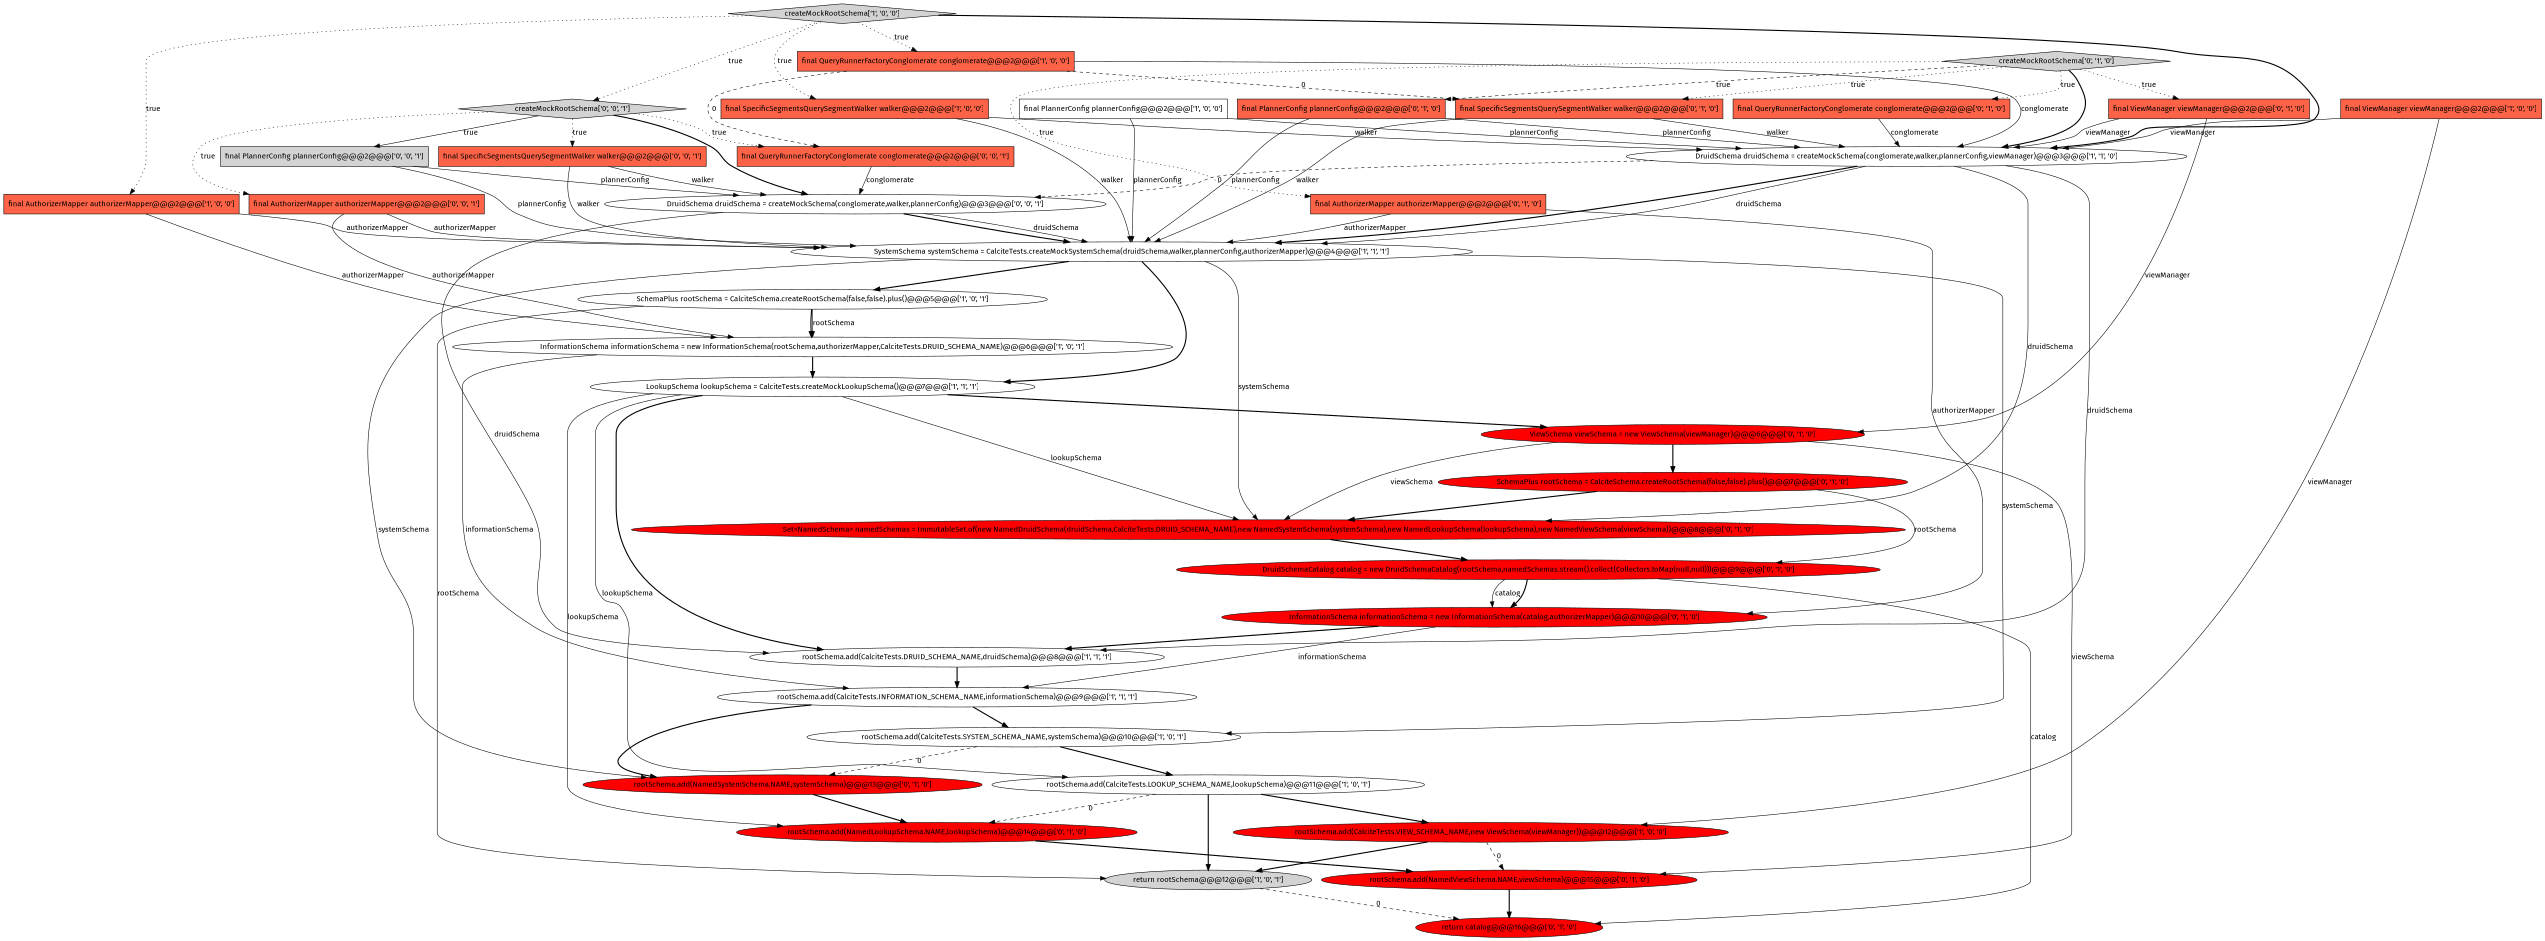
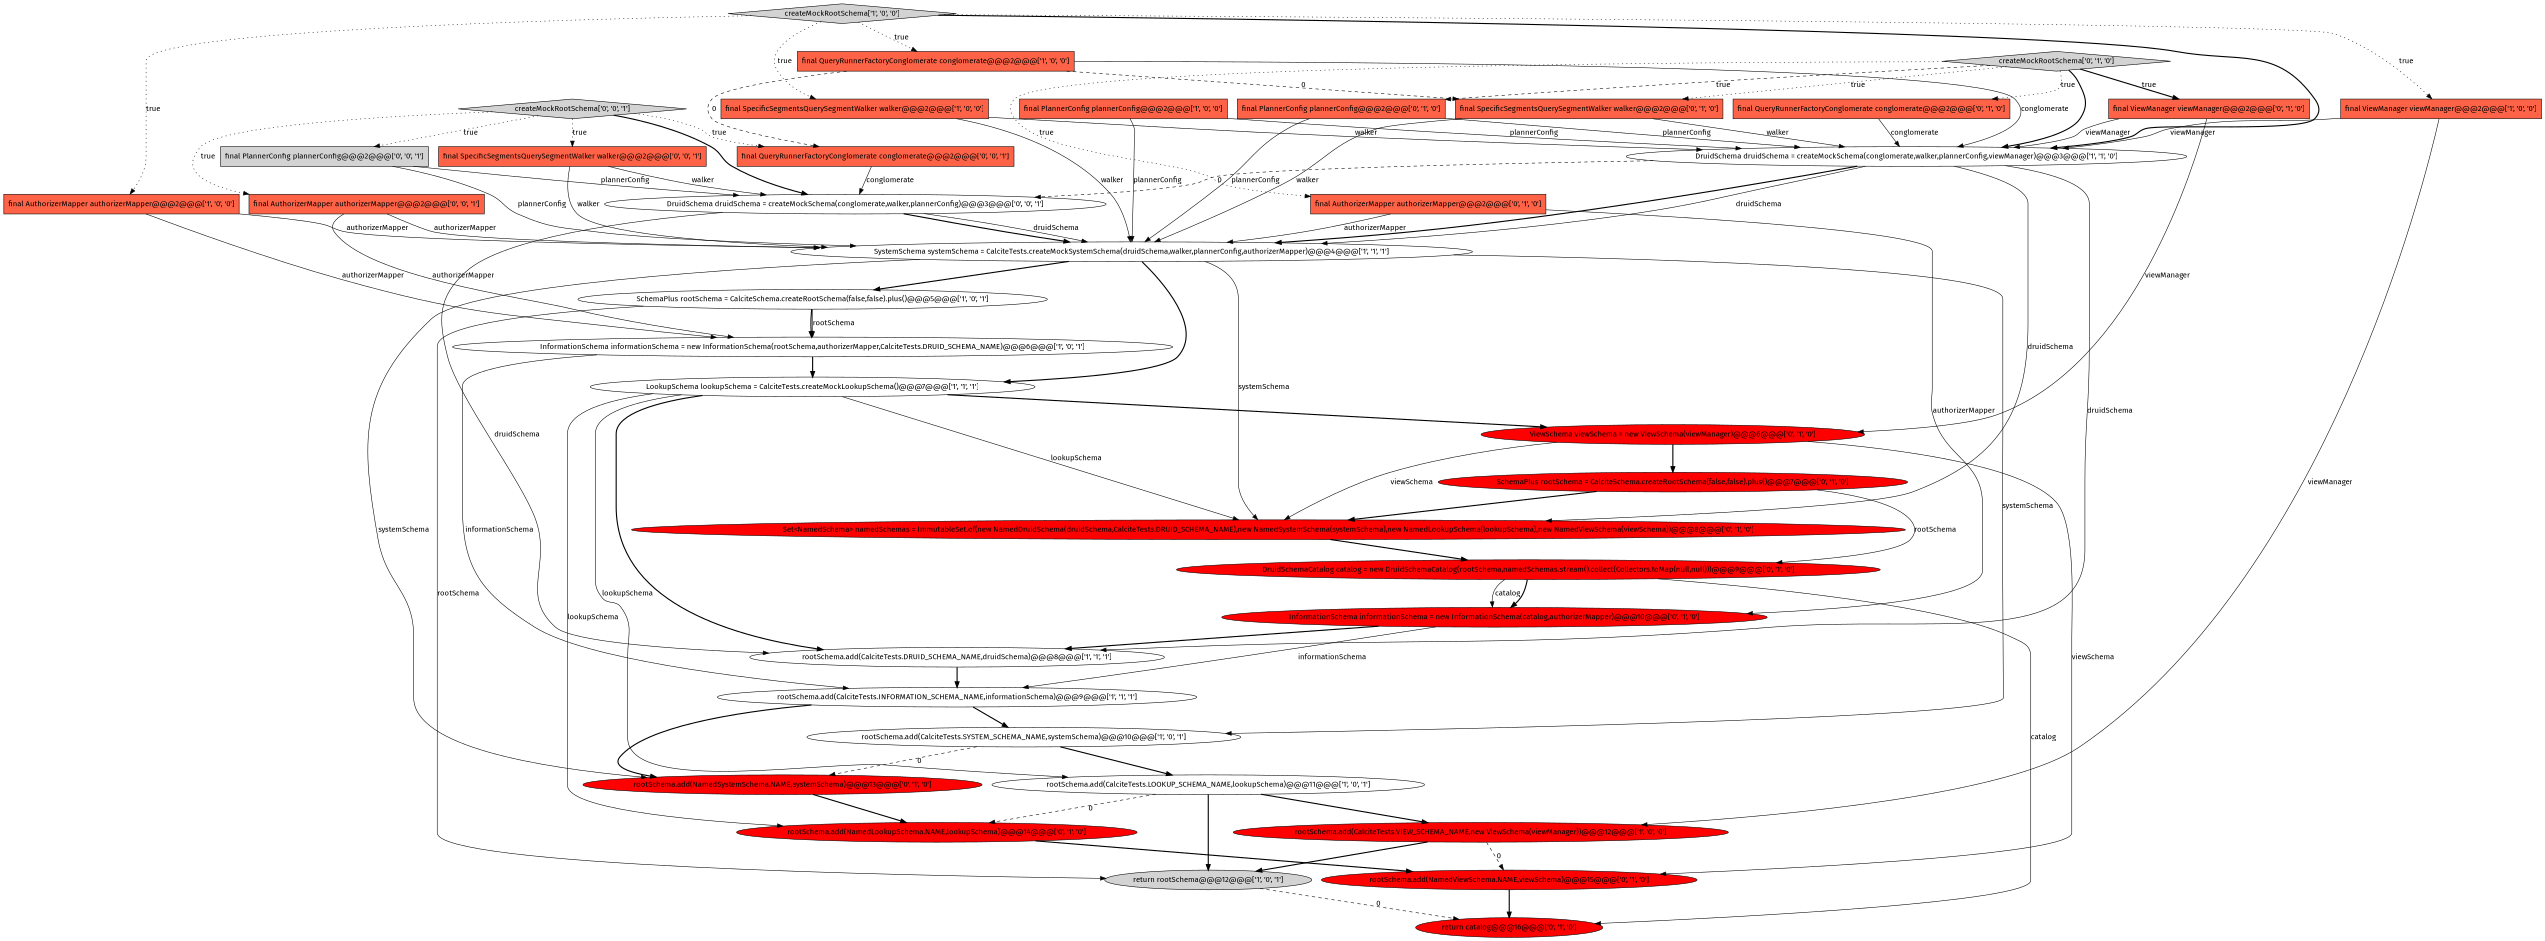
(709, 59) -> (1696, 20)
(2127, 83) -> (2127, 83)
(1123, 109) -> (1123, 109)
(459, 131) -> (459, 131)
